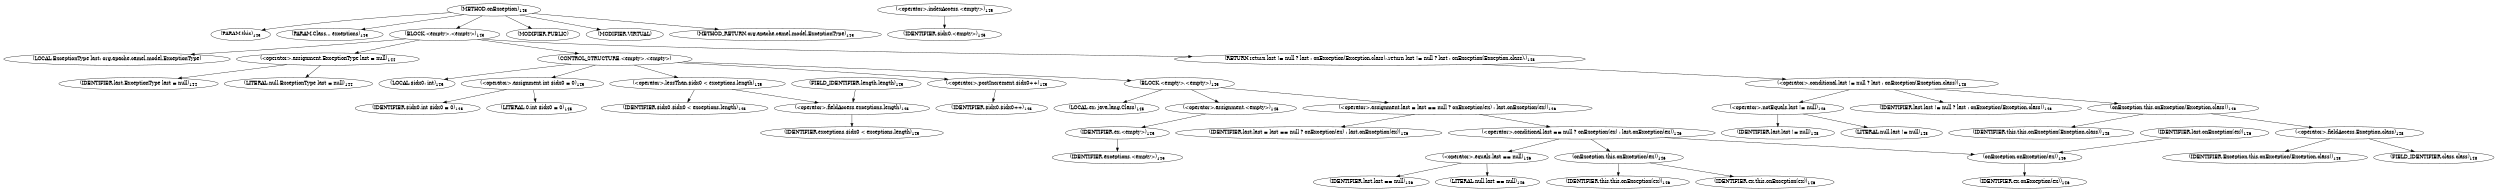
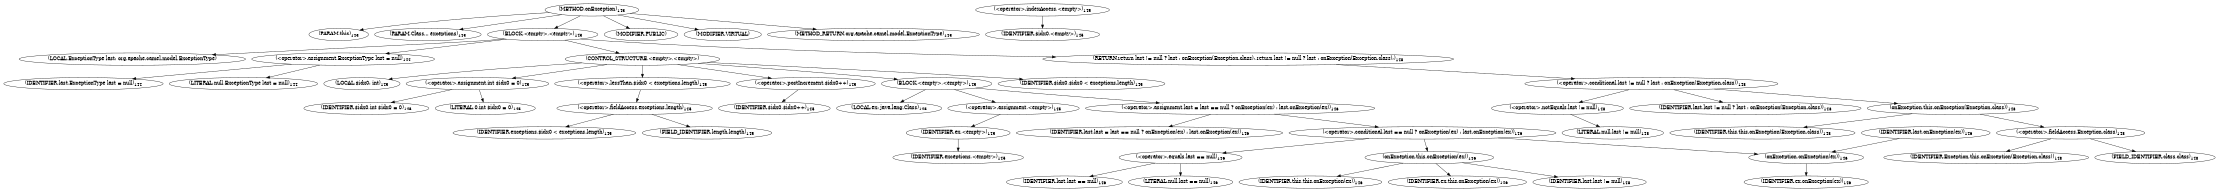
(854, 94) -> (669, 120)
(692, 95) -> (863, 70)
(1778, 119) -> (1508, 170)
